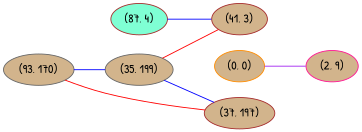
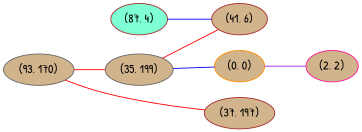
(240, 19) -> (240, 19)
(332, 66) -> (332, 66)
(89, 70) -> (89, 70)
(189, 91) -> (194, 68)
